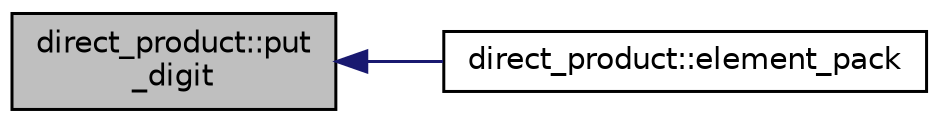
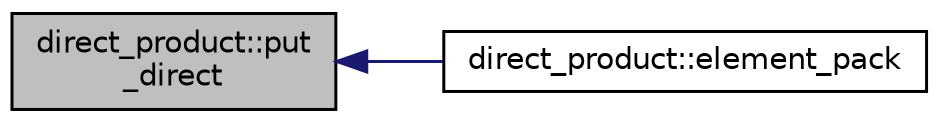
(174, 61) -> (174, 61)
